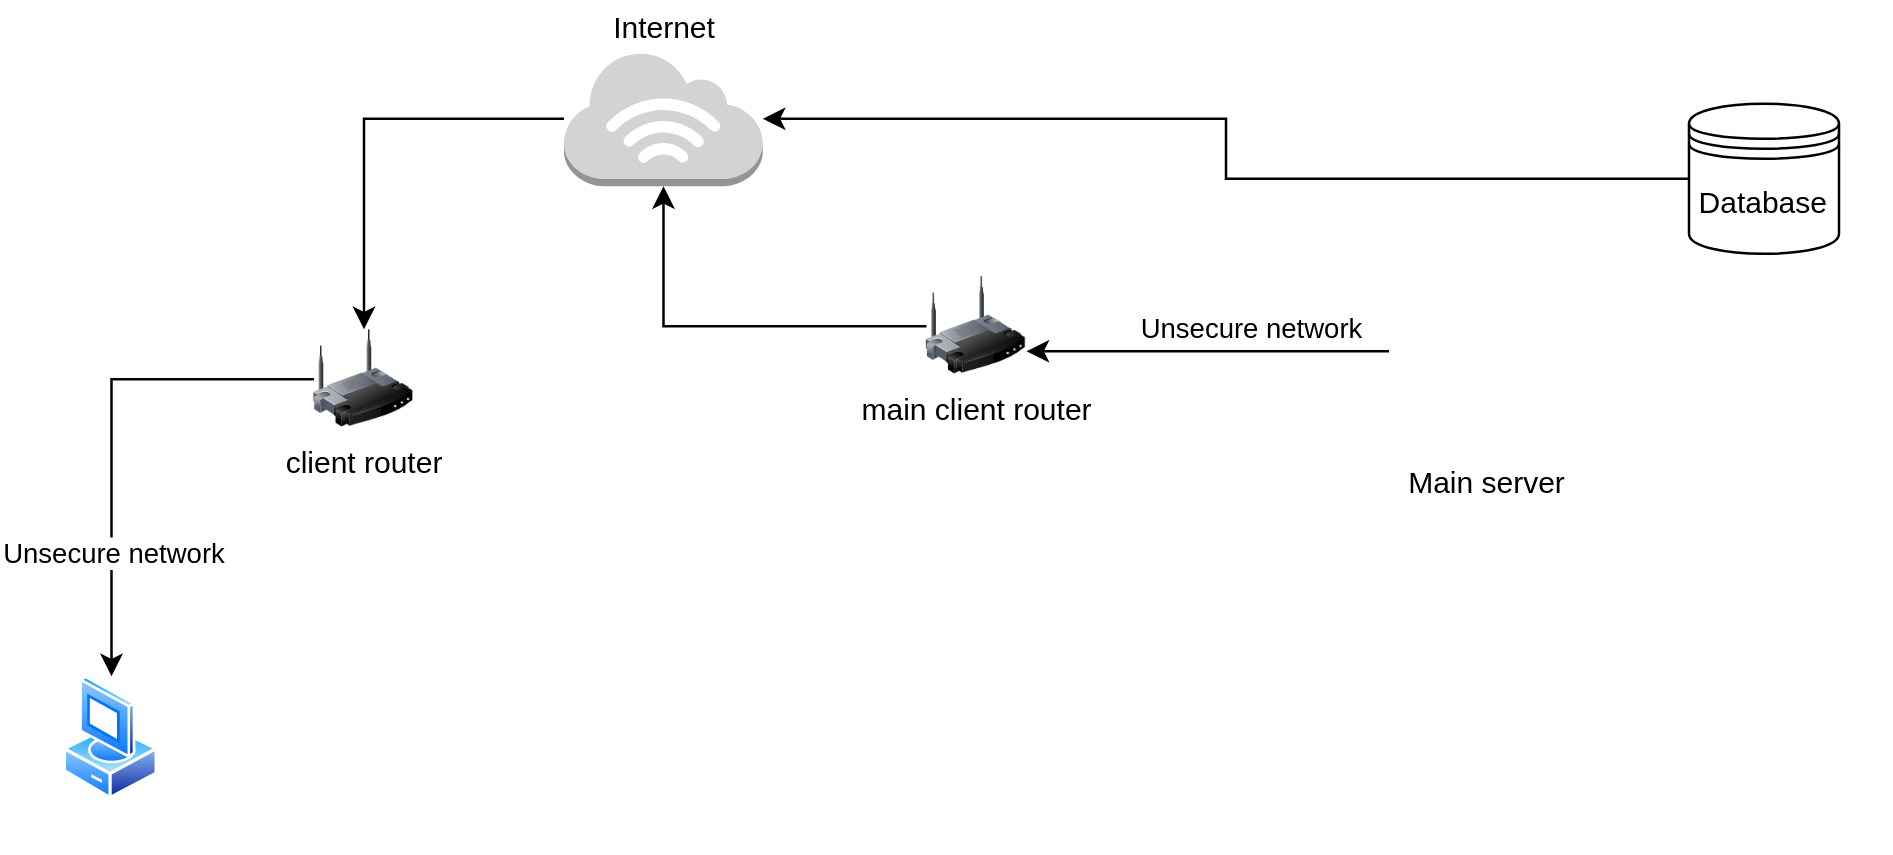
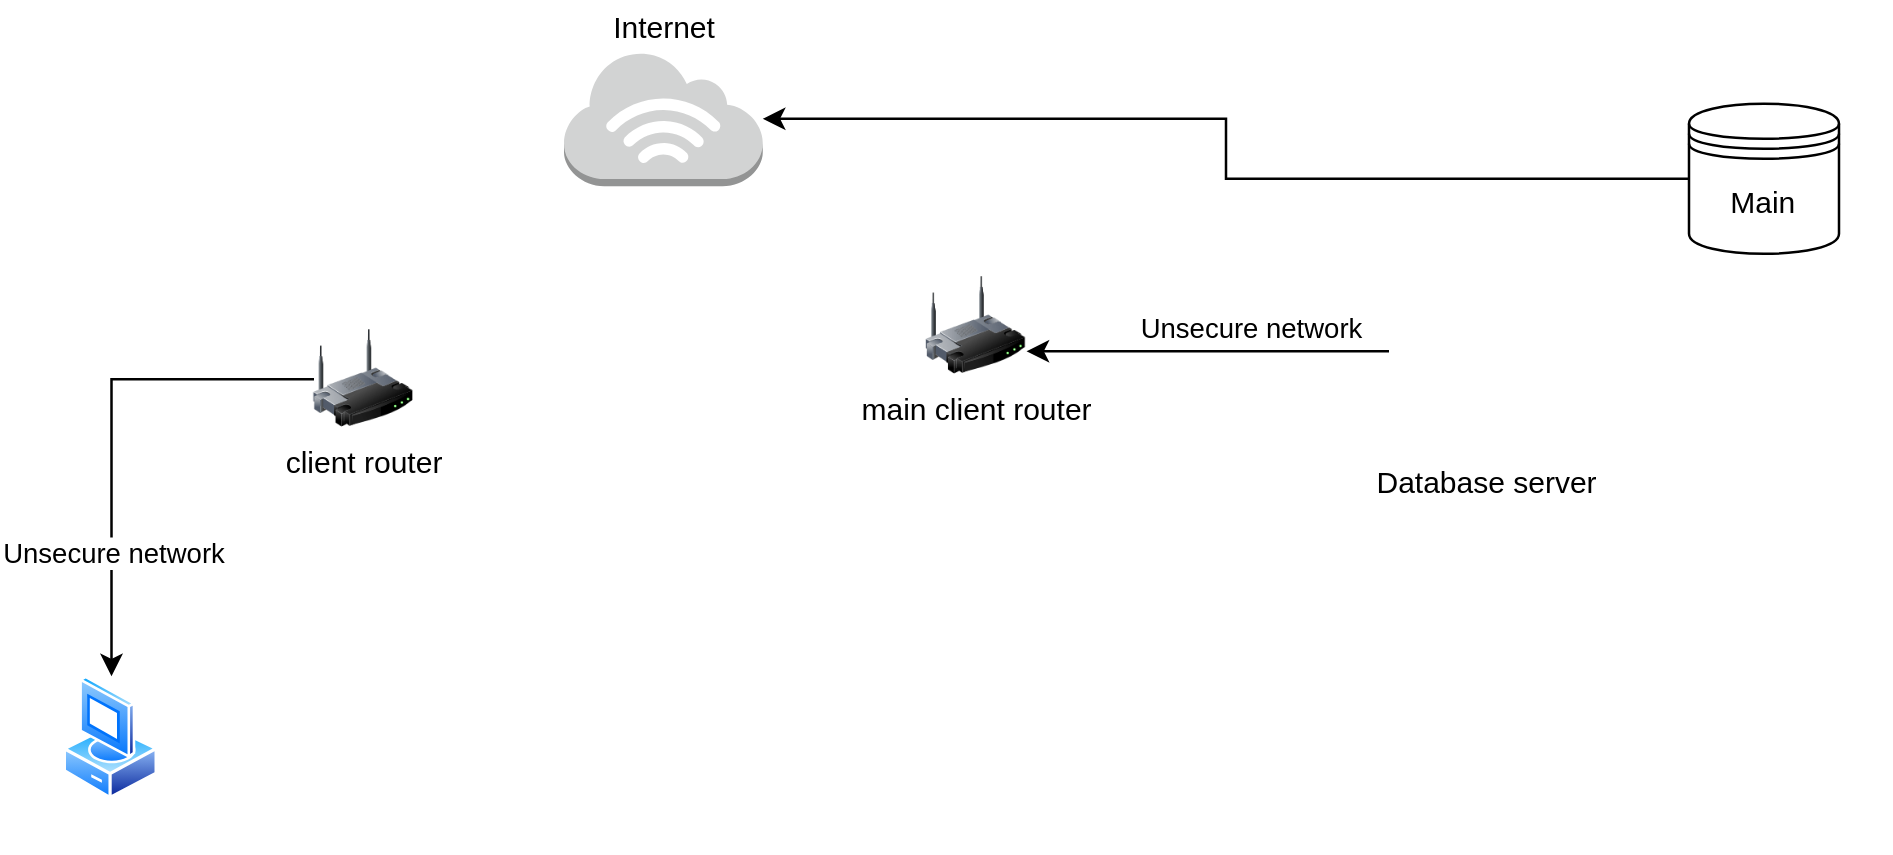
(367, 119) -> none
(1764, 204) -> (1764, 204)
(733, 326) -> none
(1488, 484) -> (1488, 484)
